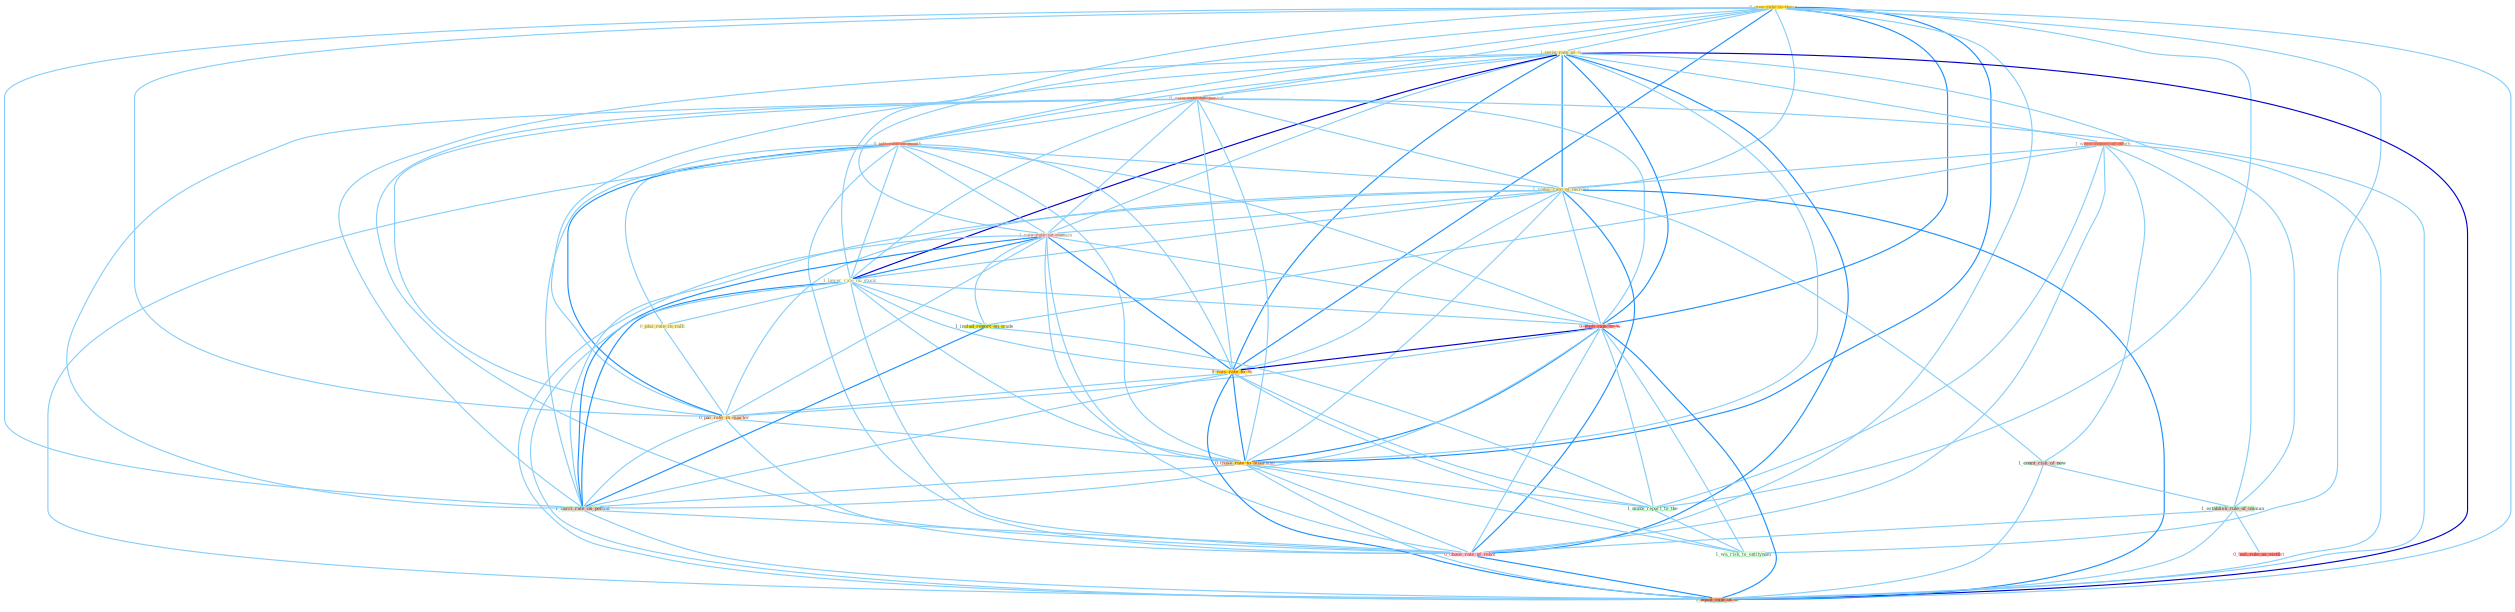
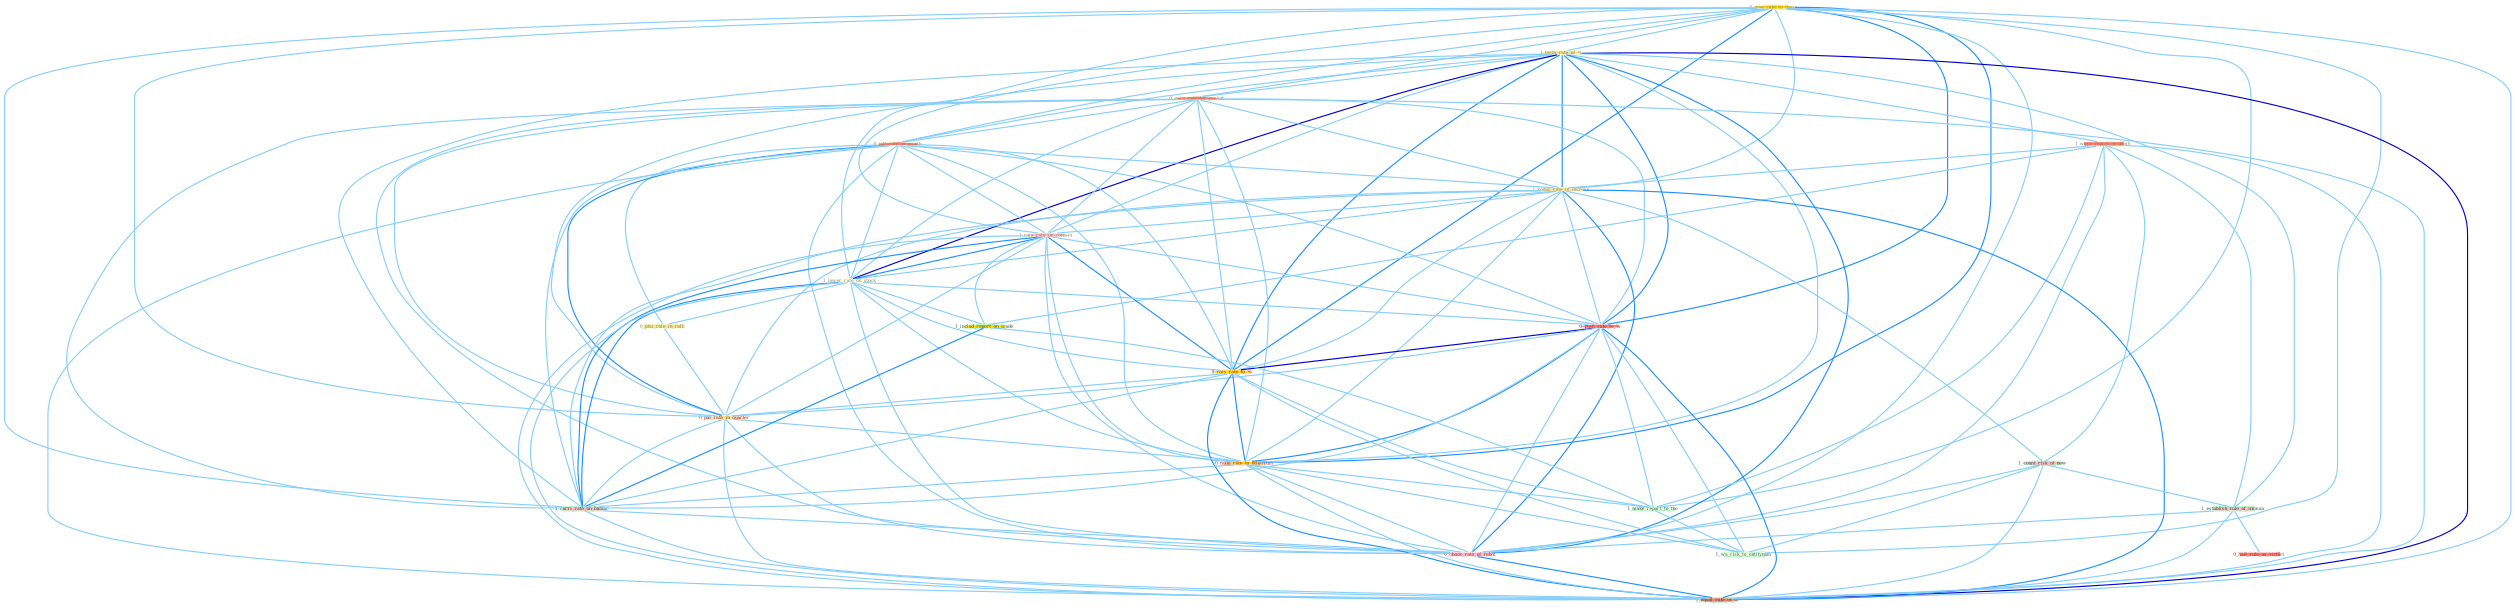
(1245, 463) -> (1245, 463)
(583, 509) -> (583, 509)
none -> (1818, 509)
none -> (1895, 511)
none -> (1157, 587)
